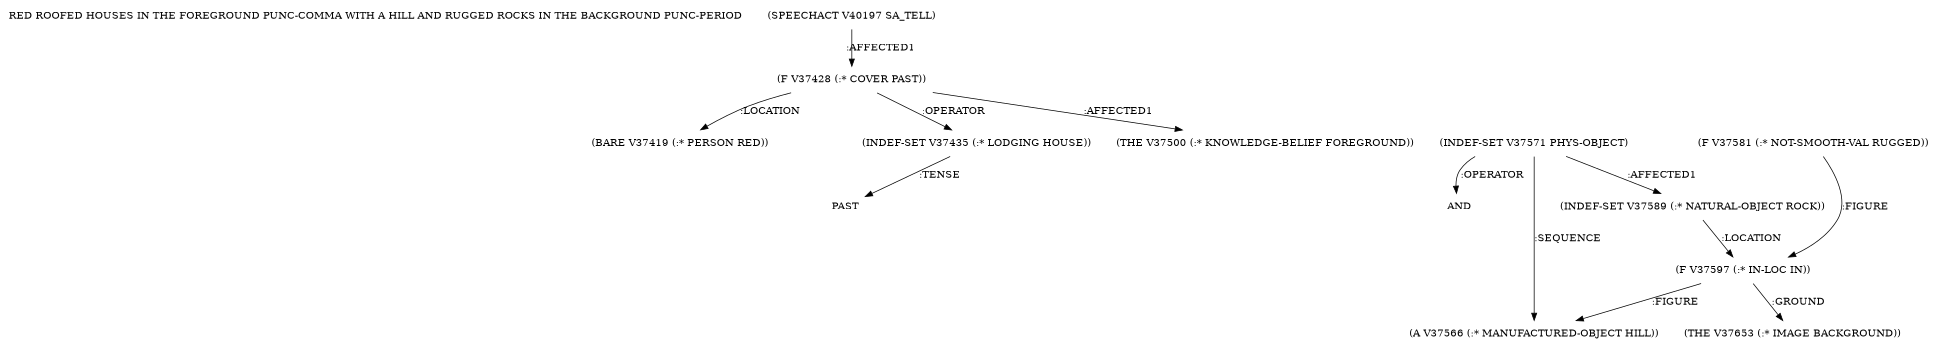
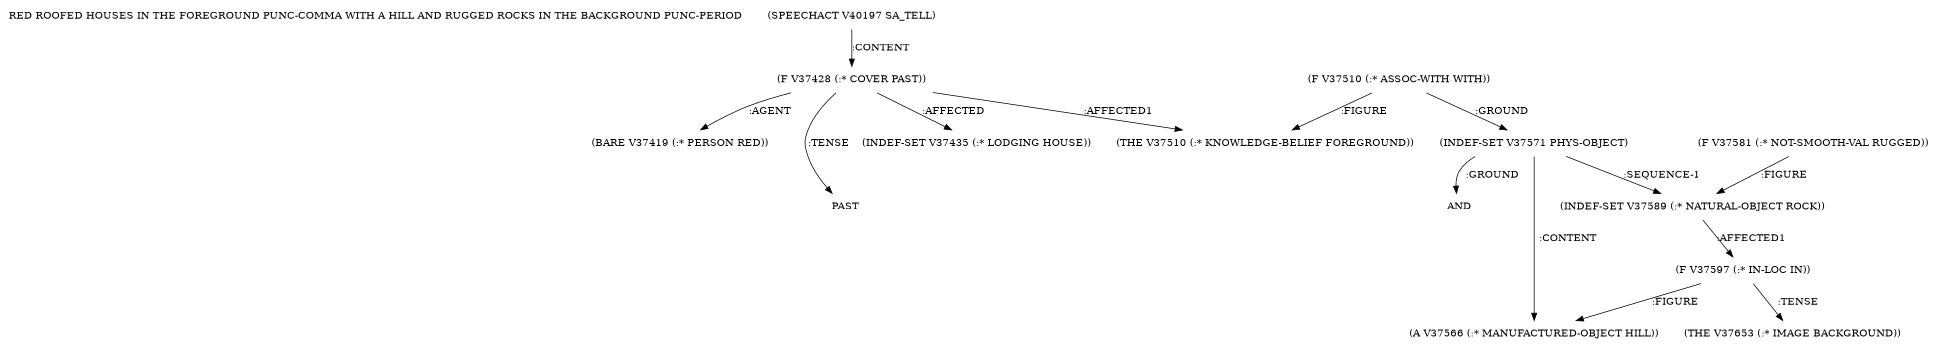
(881, 48) -> (881, 48)
none -> (1399, 80)
(770, 111) -> (770, 111)
(953, 111) -> (953, 111)
(1265, 143) -> (1265, 143)
(911, 175) -> (806, 138)
(1492, 175) -> (1492, 175)
(1662, 175) -> (1662, 175)
(1840, 214) -> (1756, 173)
(1568, 239) -> (1568, 239)
(1751, 239) -> (1751, 239)
(1798, 302) -> (1798, 302)
